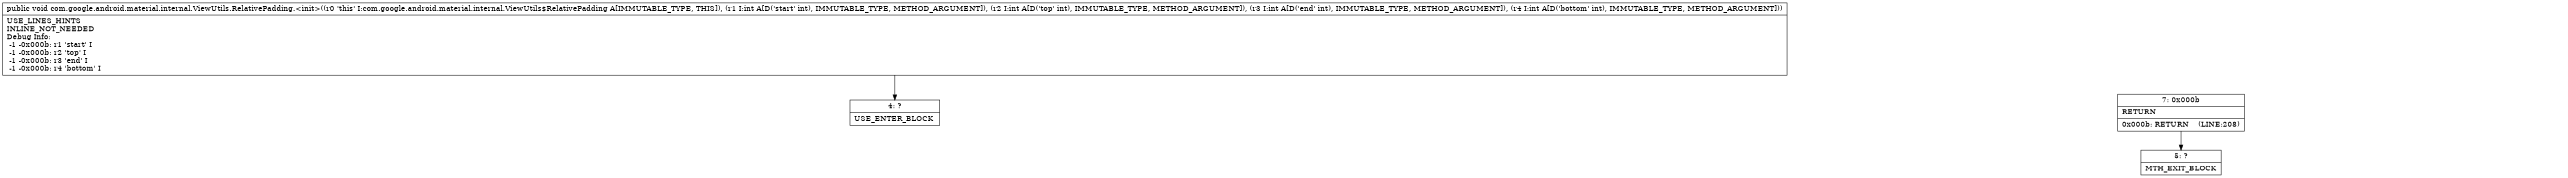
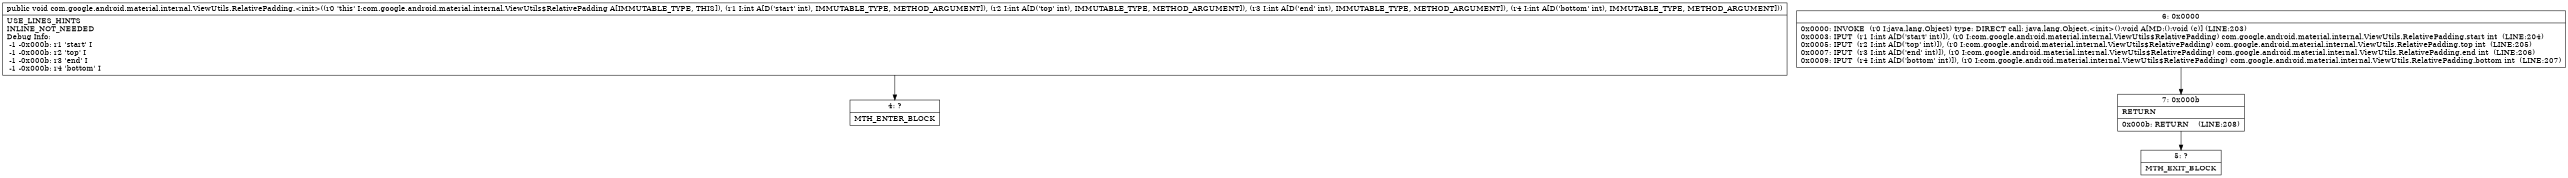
none -> (2181, 39)
(894, 119) -> (895, 119)
